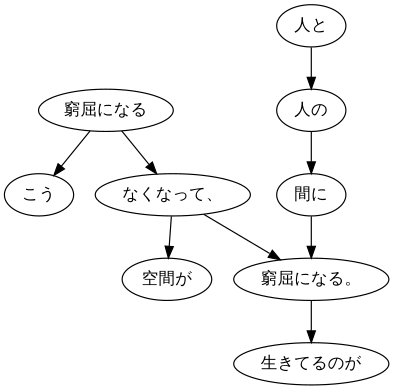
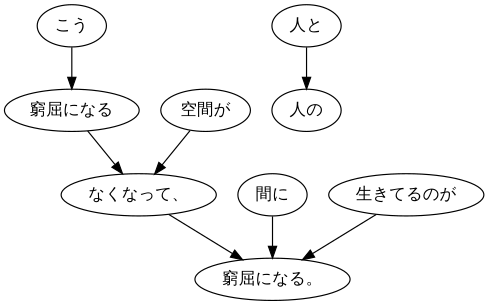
(311, 147) -> none
(76, 149) -> (72, 62)
(170, 231) -> (176, 148)
(311, 316) -> (344, 234)
